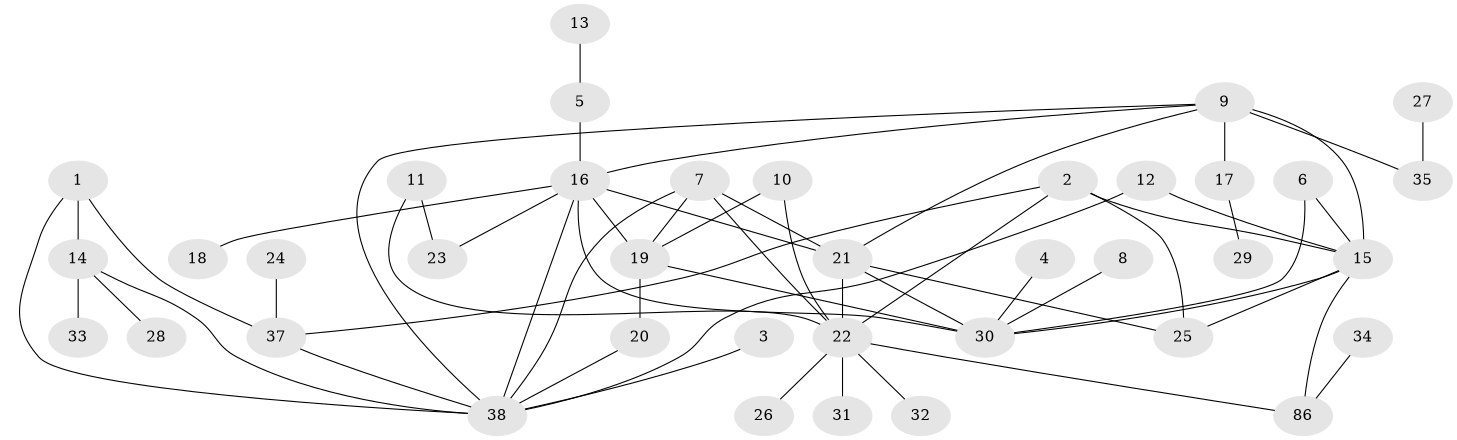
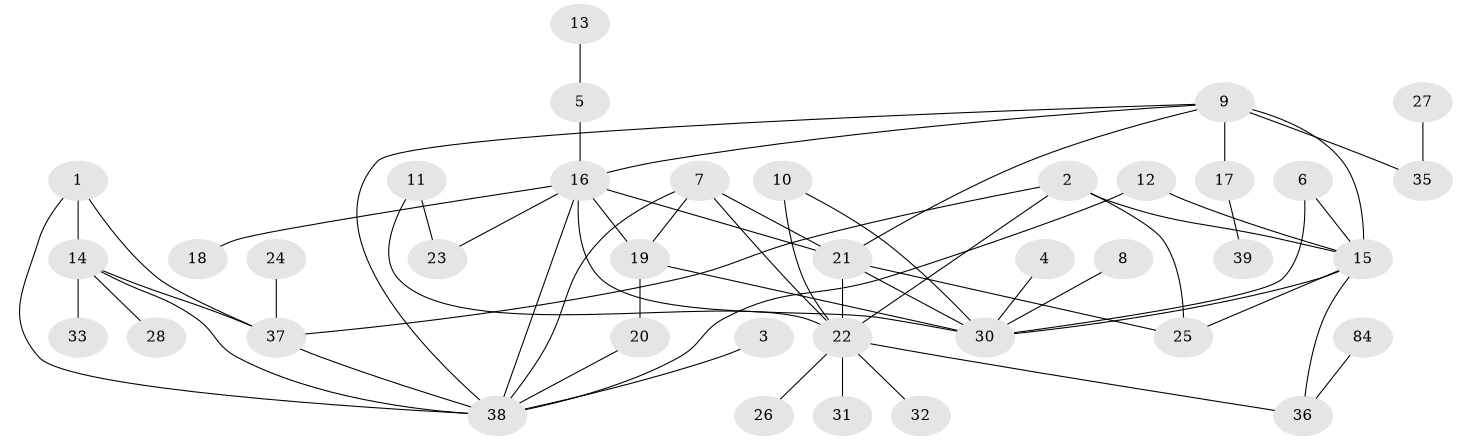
(701, 225) -> (894, 249)
(1243, 259) -> (1243, 259)
none -> (177, 298)
(1363, 338) -> (1363, 338)
(1303, 416) -> (1303, 416)
